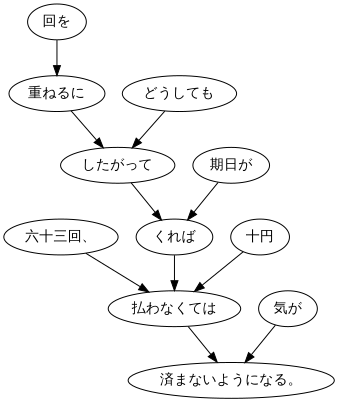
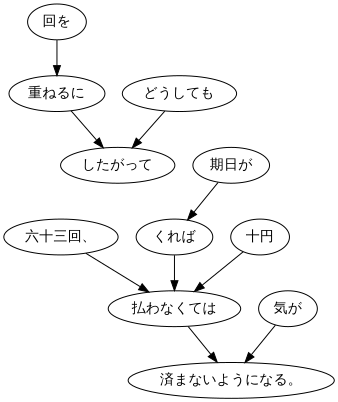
(143, 198) -> none
